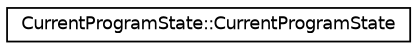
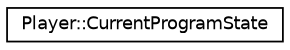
(209, 25) -> (145, 25)
